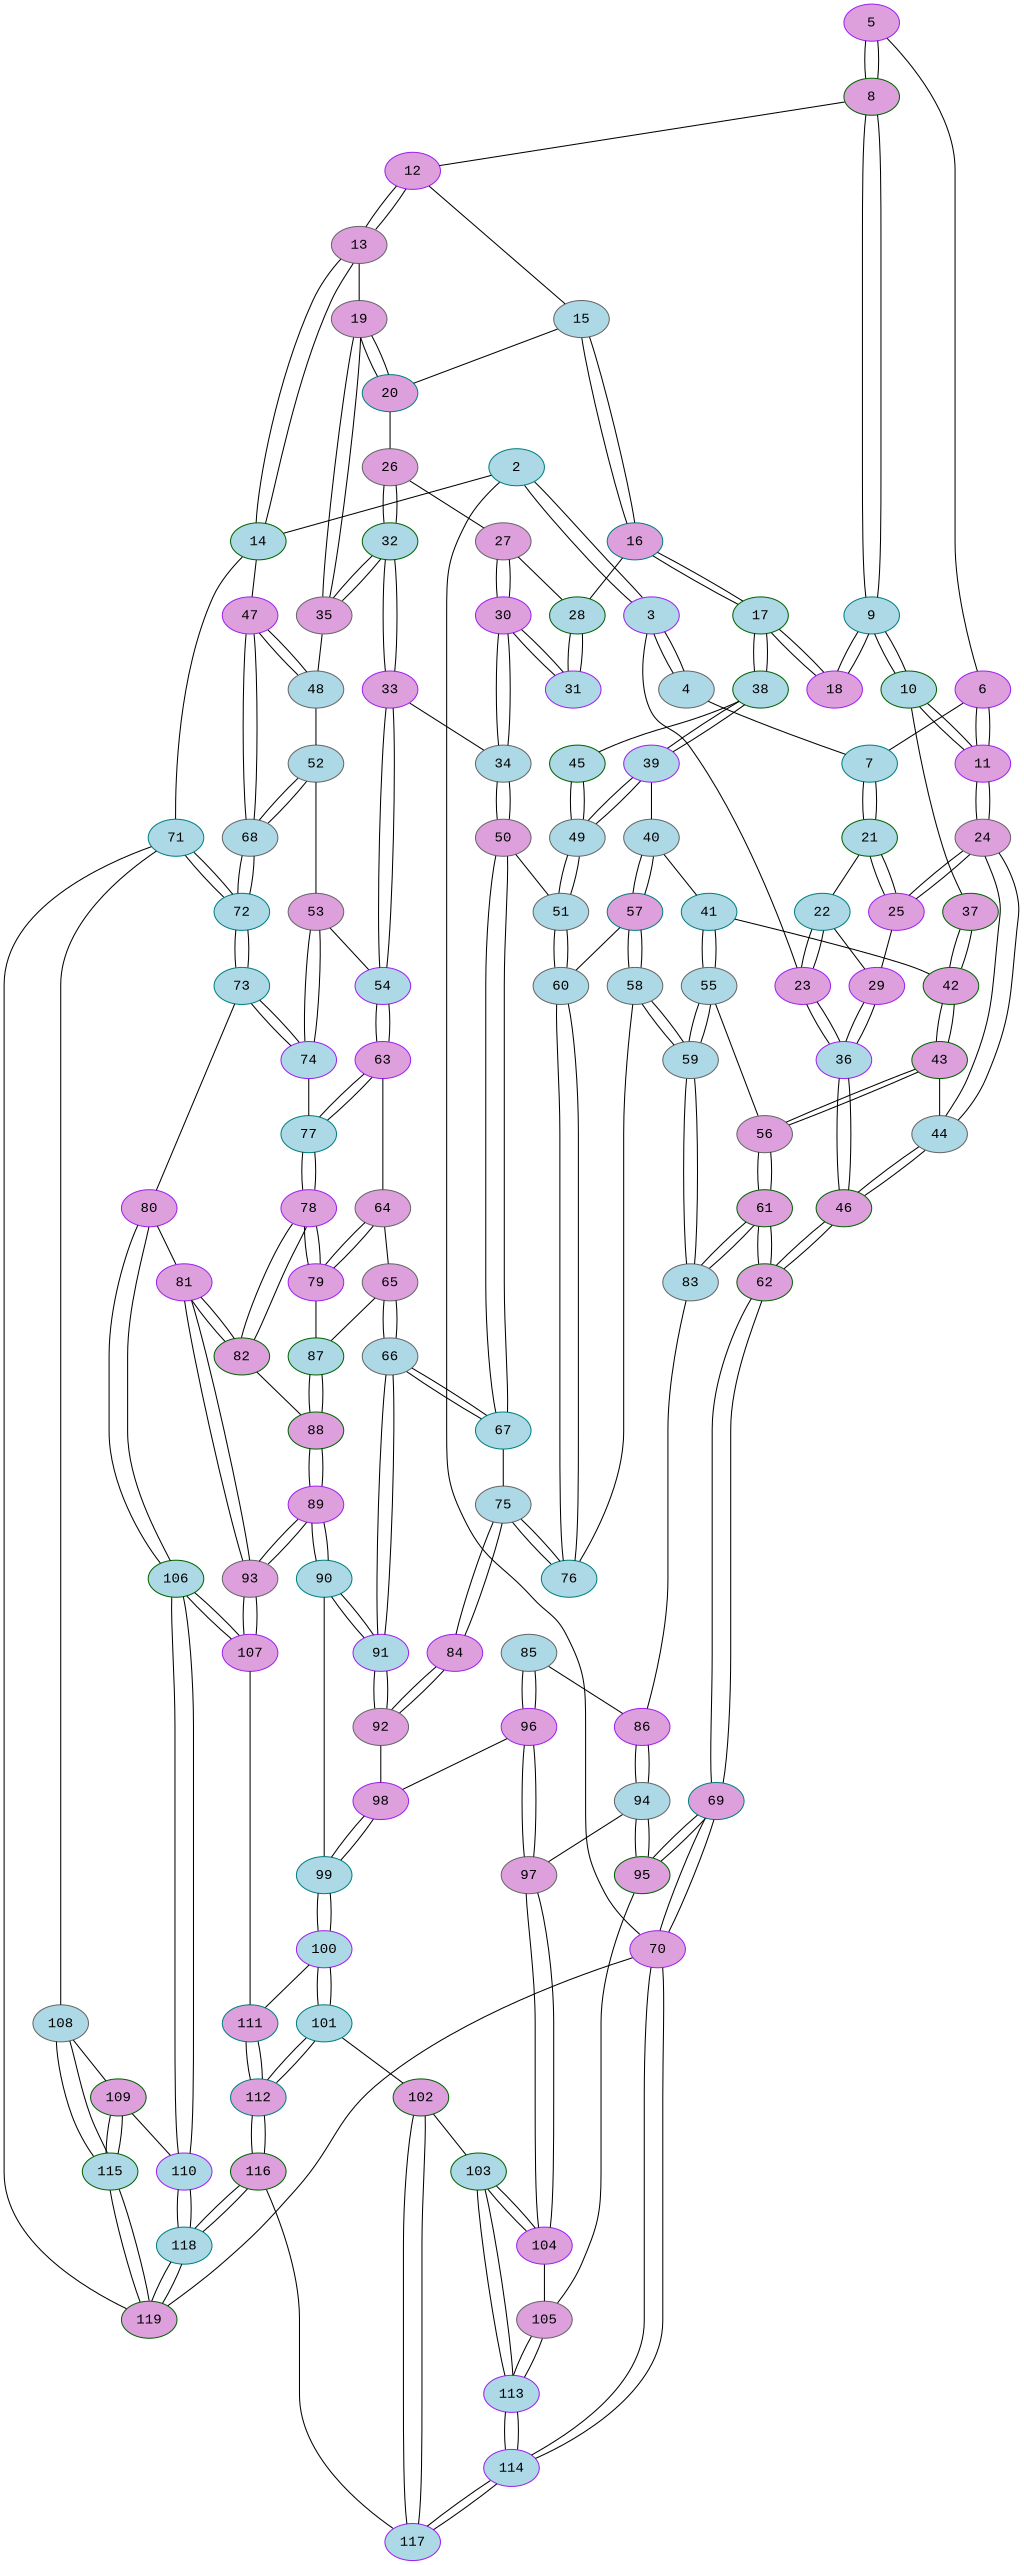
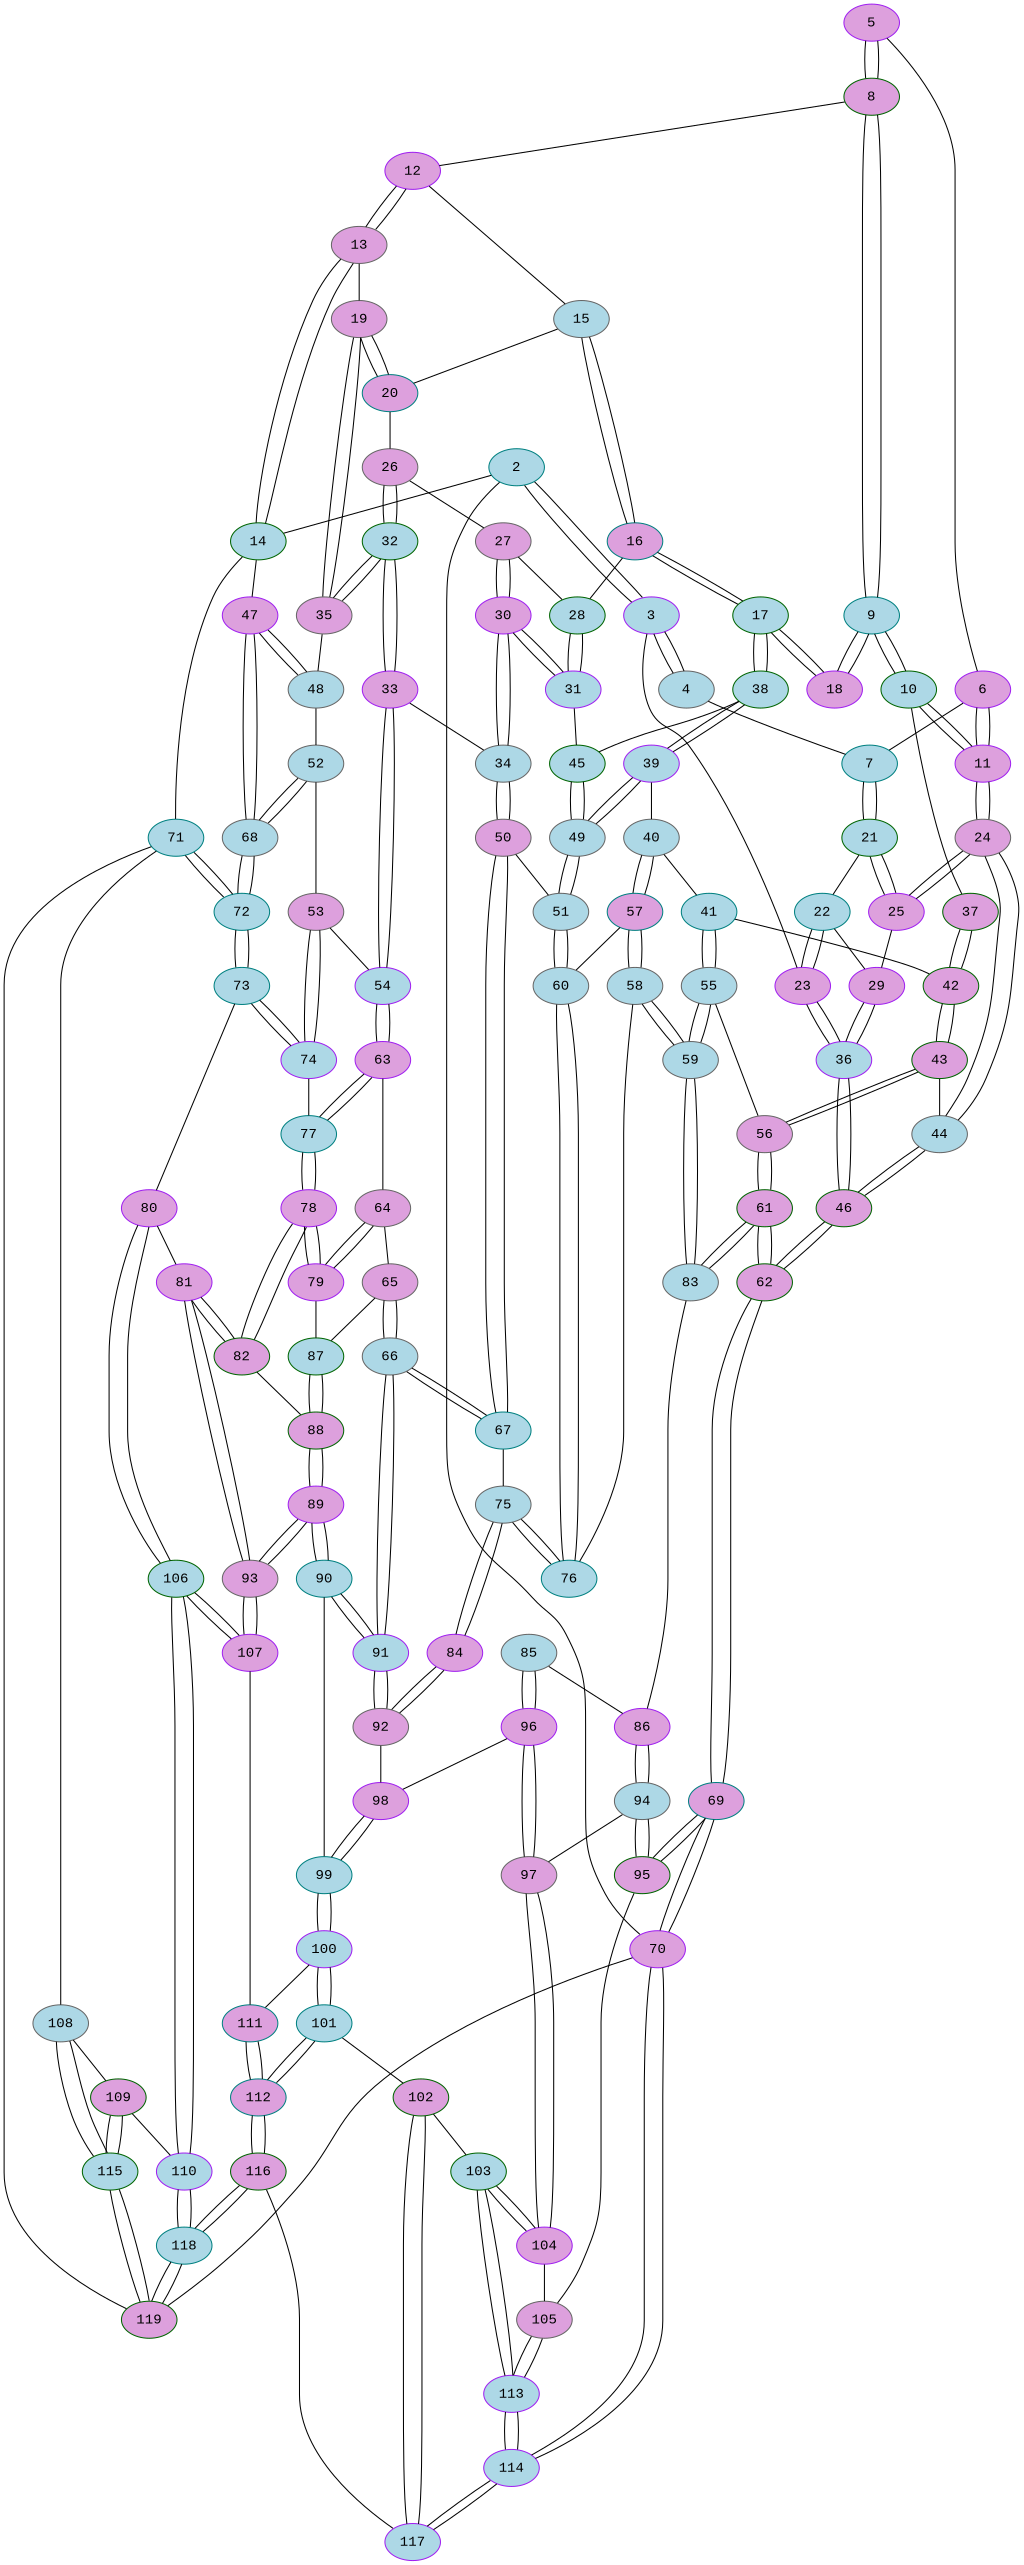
none -> (575, 727)
